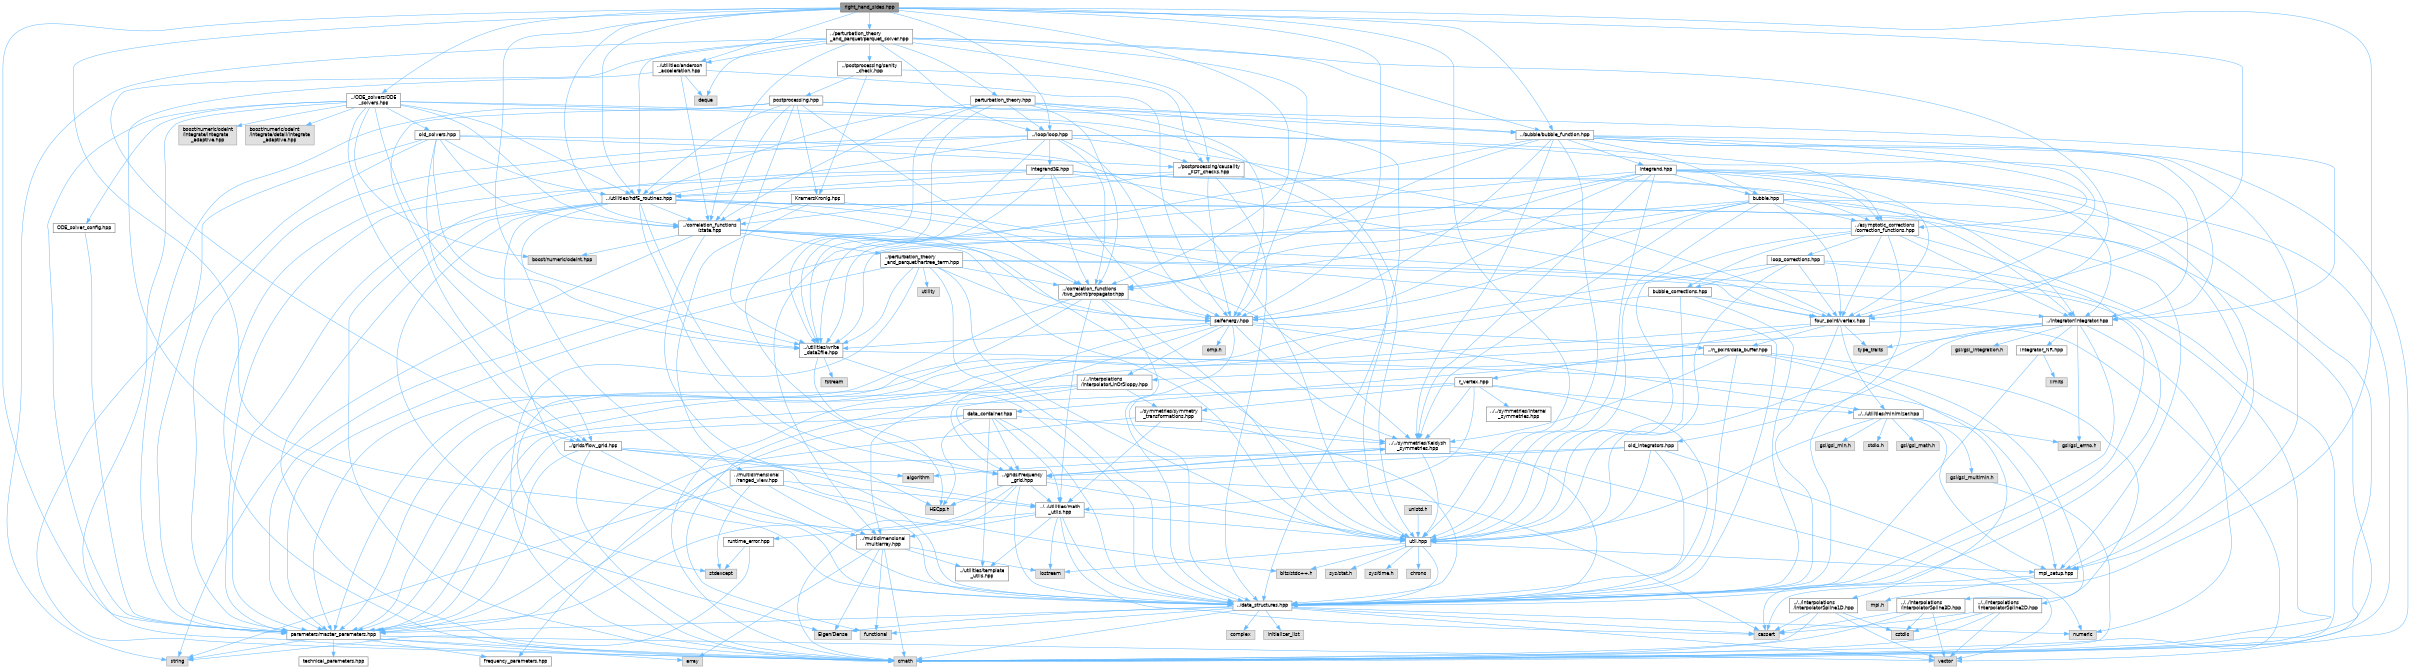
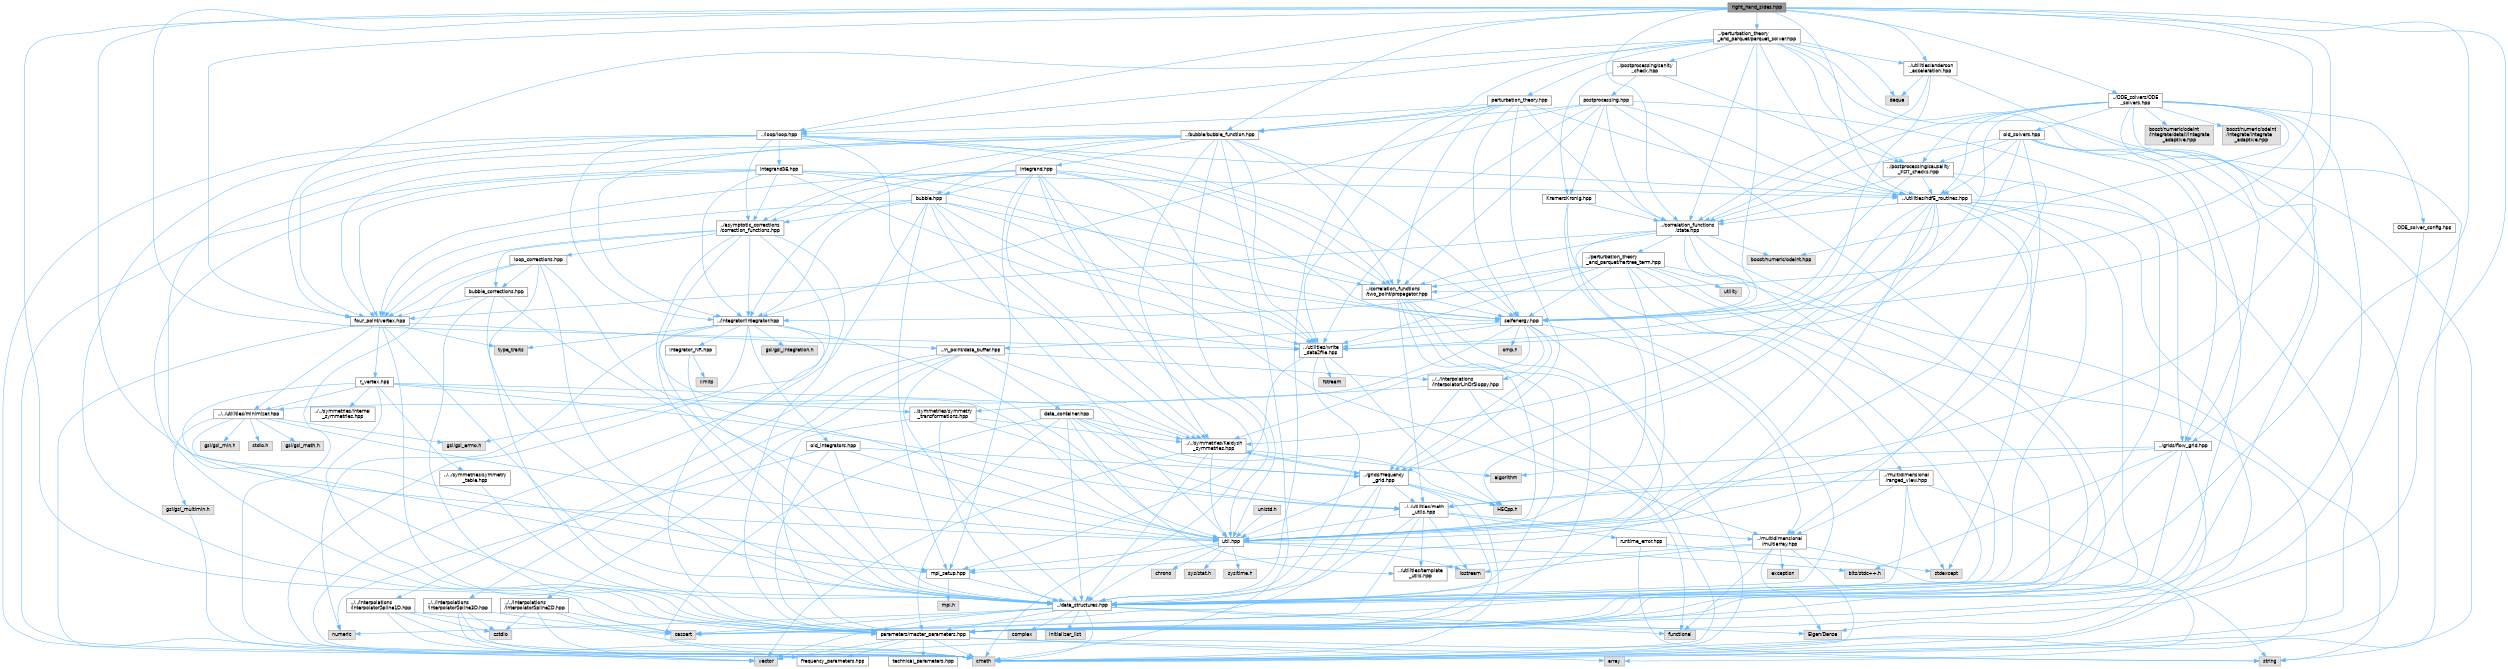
none -> (475, 478)
none -> (1783, 574)
